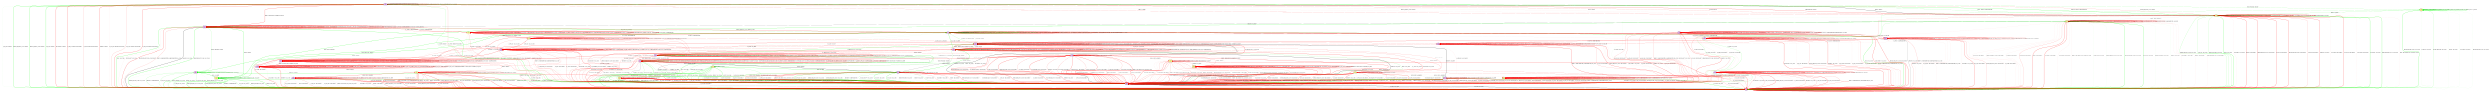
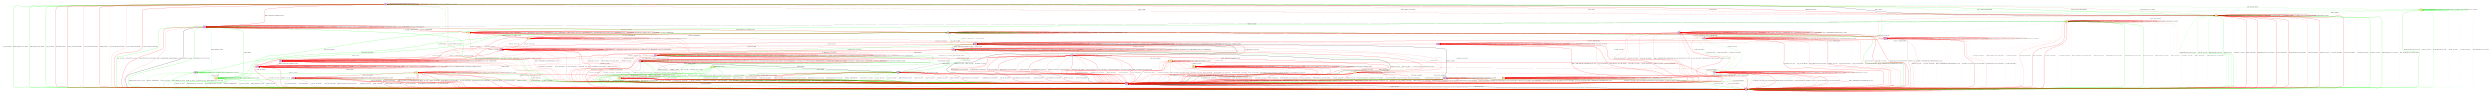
(1474, 71) -> (1454, 68)
